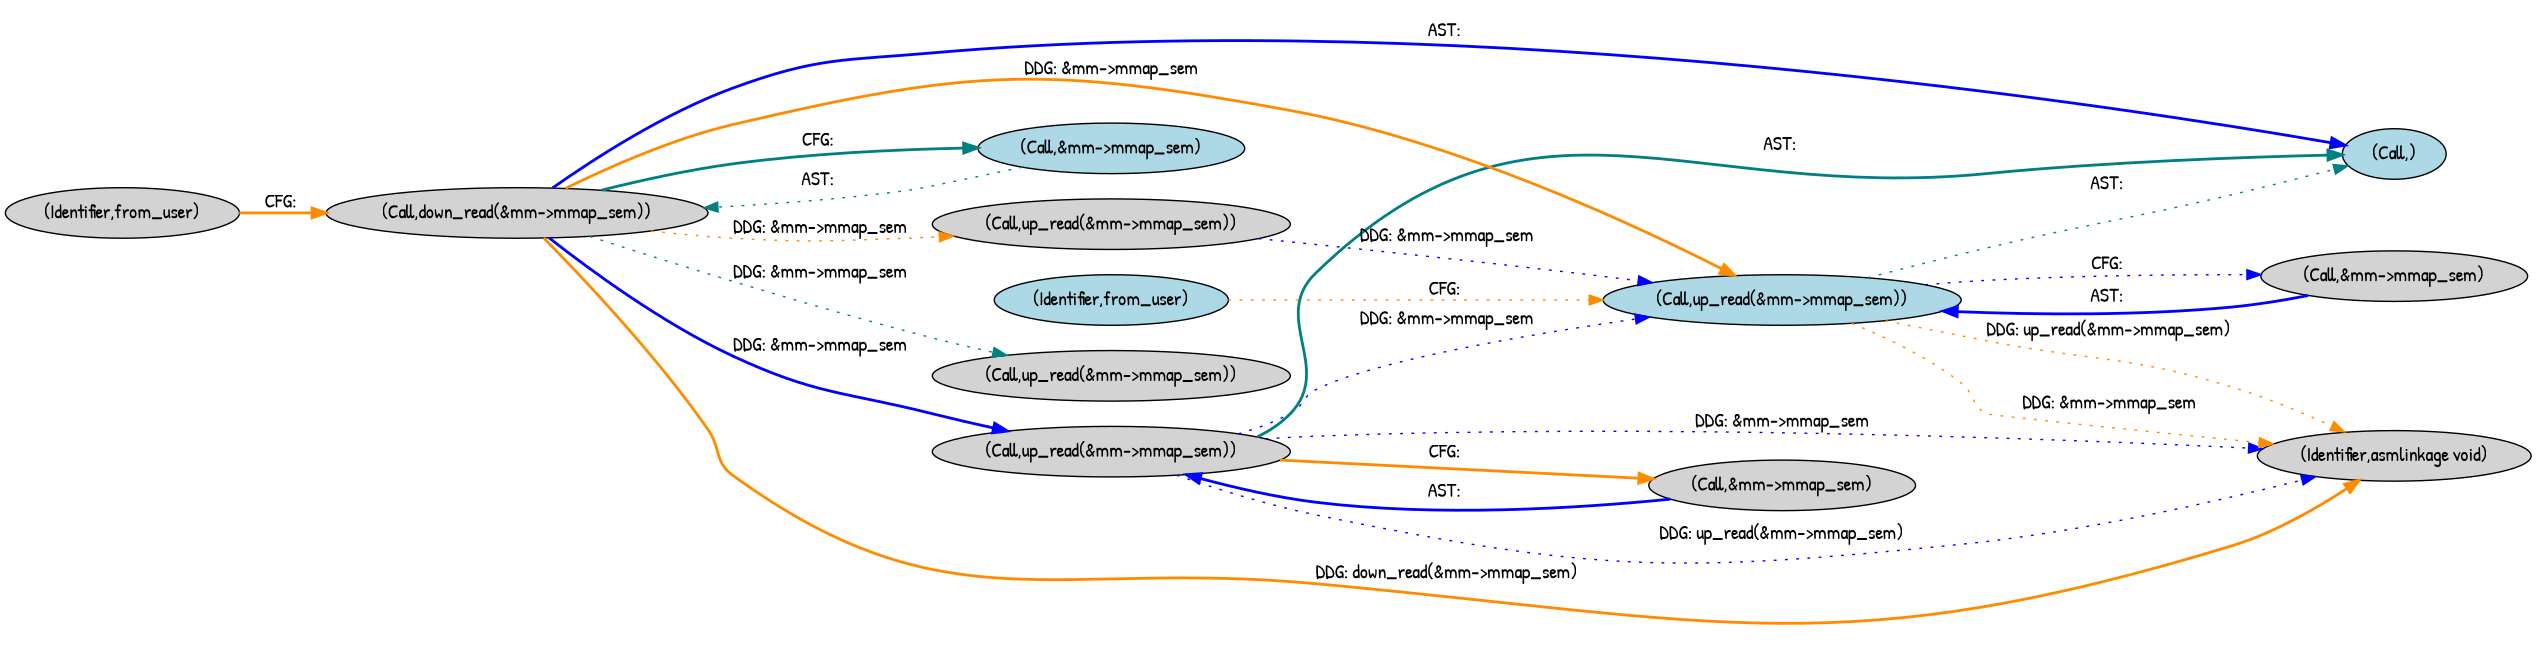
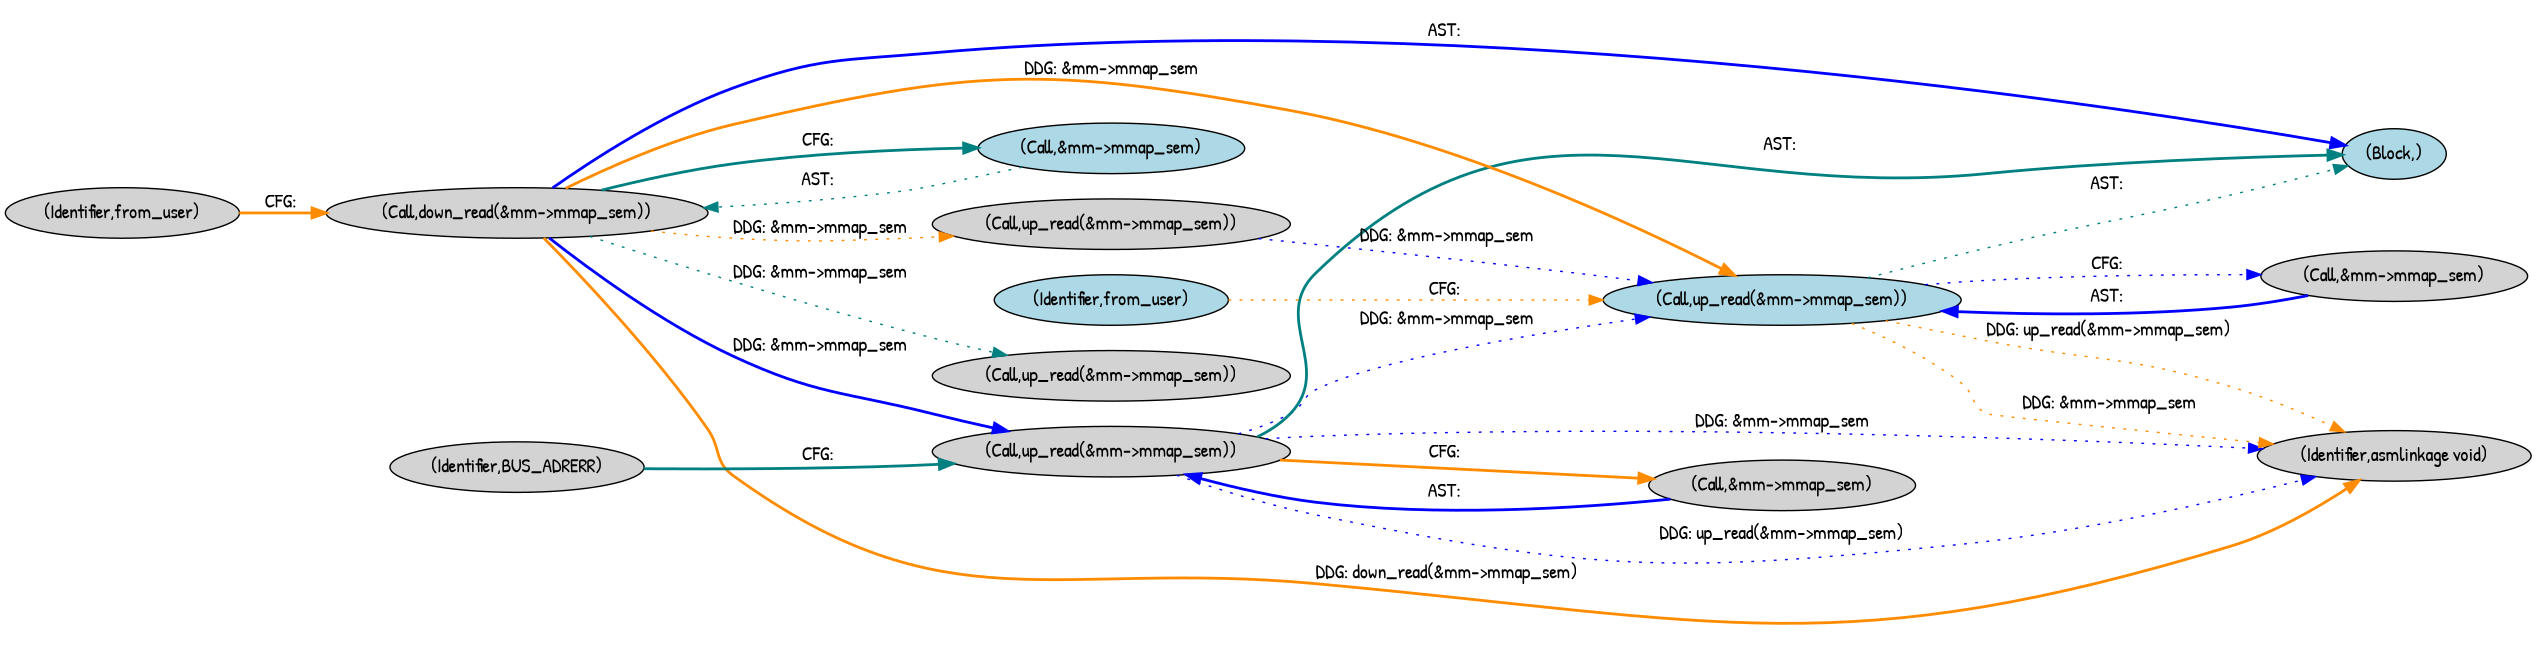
(2394, 154) -> (2394, 154)
none -> (517, 467)
